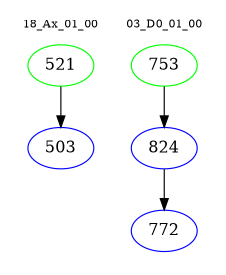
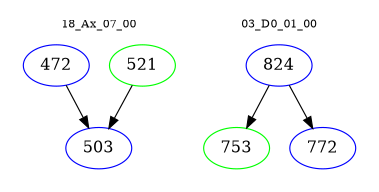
(61, 25) -> (99, 25)
none -> (56, 65)
(164, 101) -> (261, 101)
